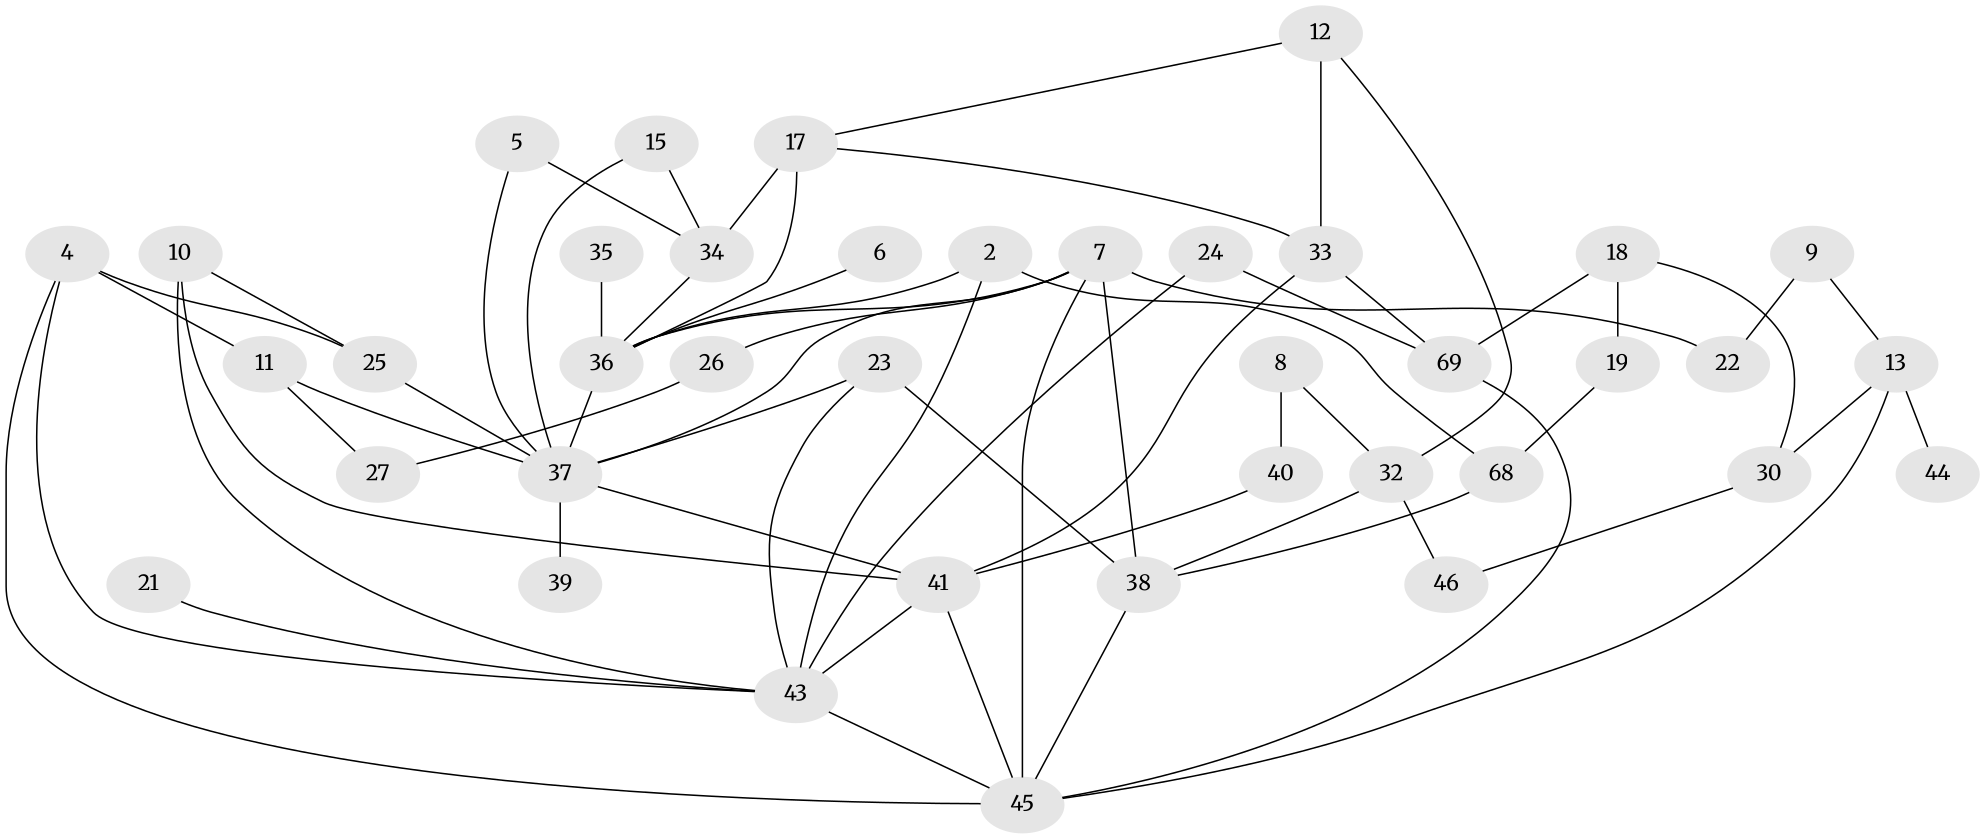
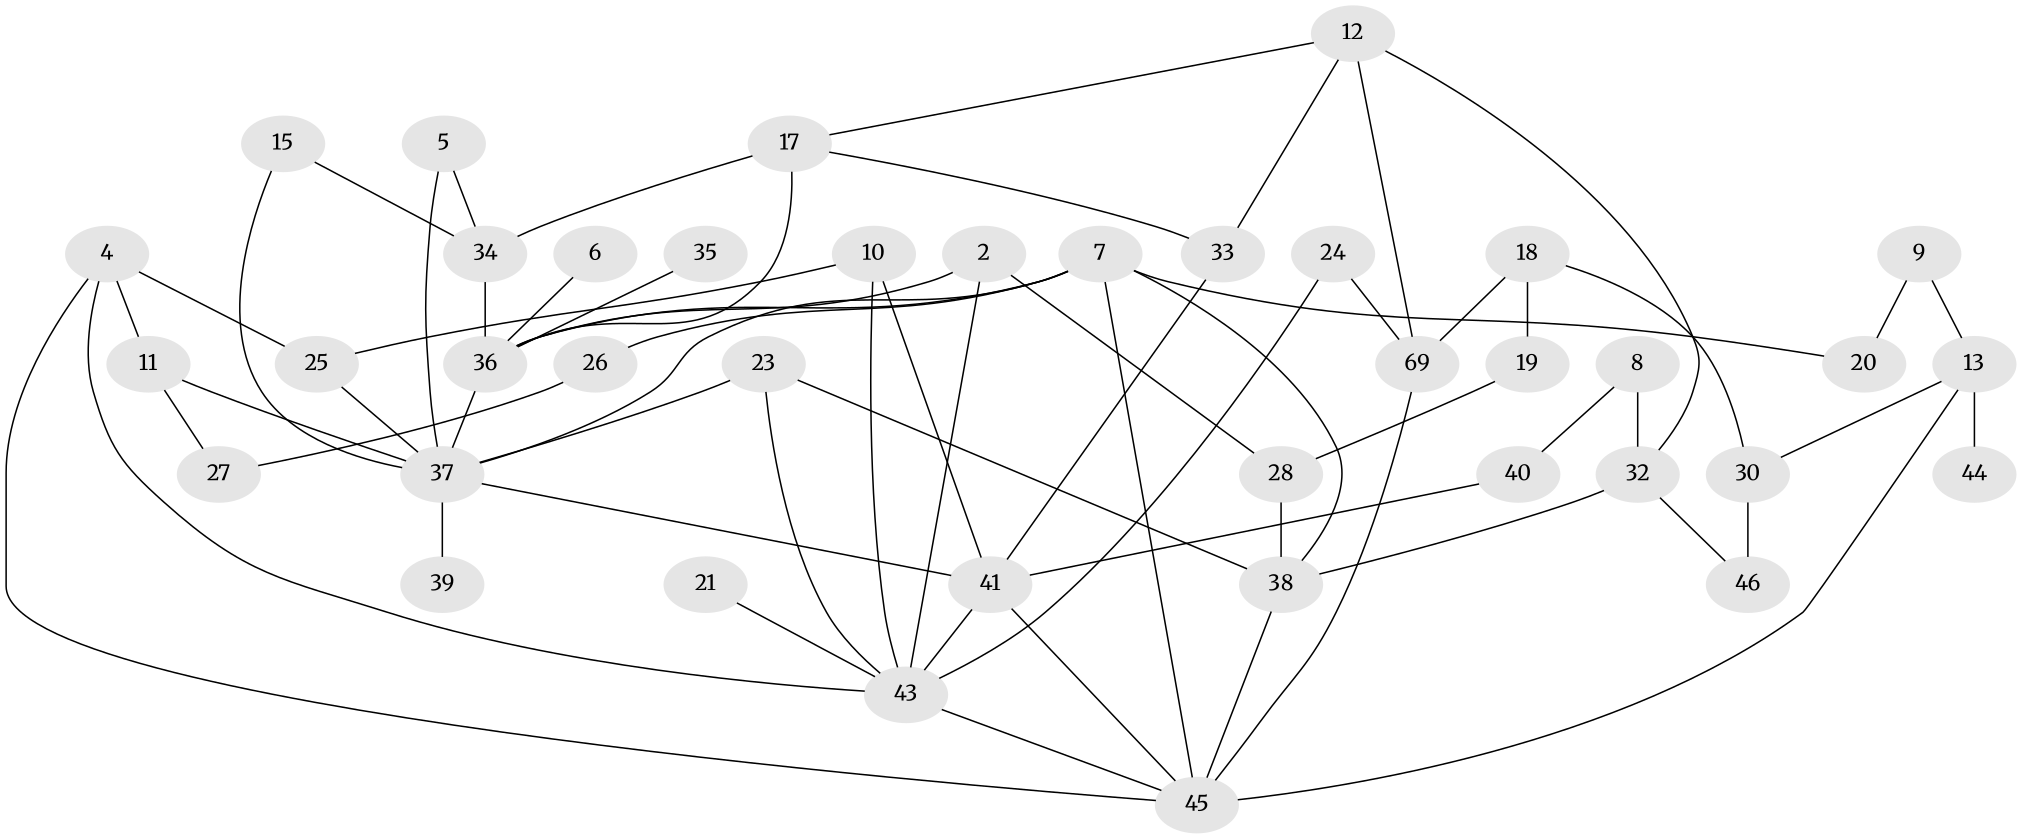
(1373, 299) -> (1385, 199)
(1728, 364) -> (1864, 364)
(1501, 474) -> (1281, 474)
